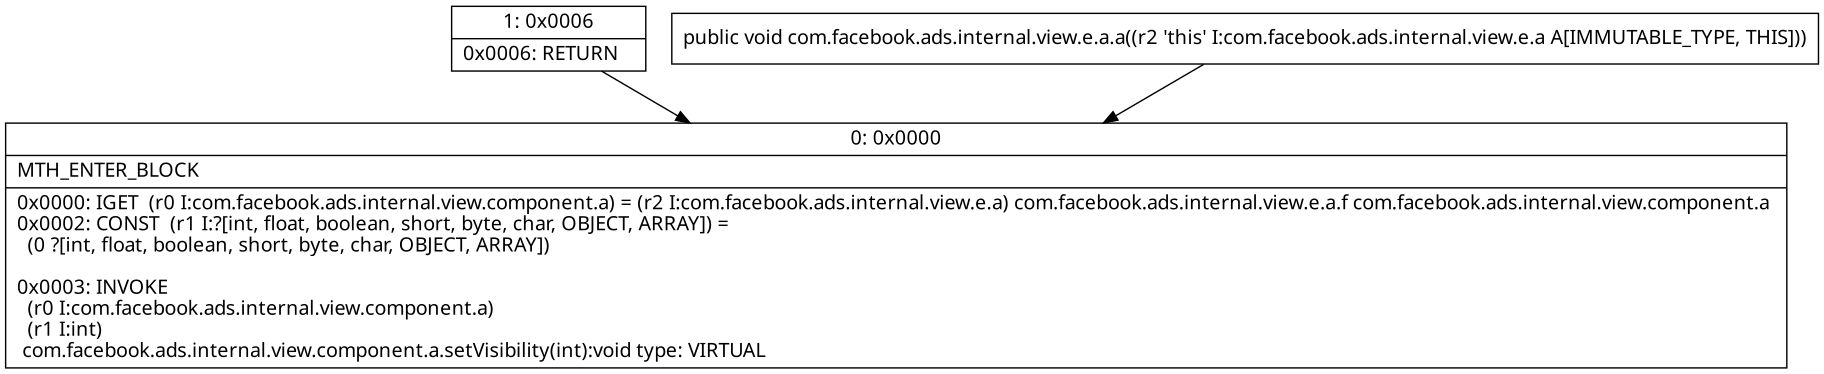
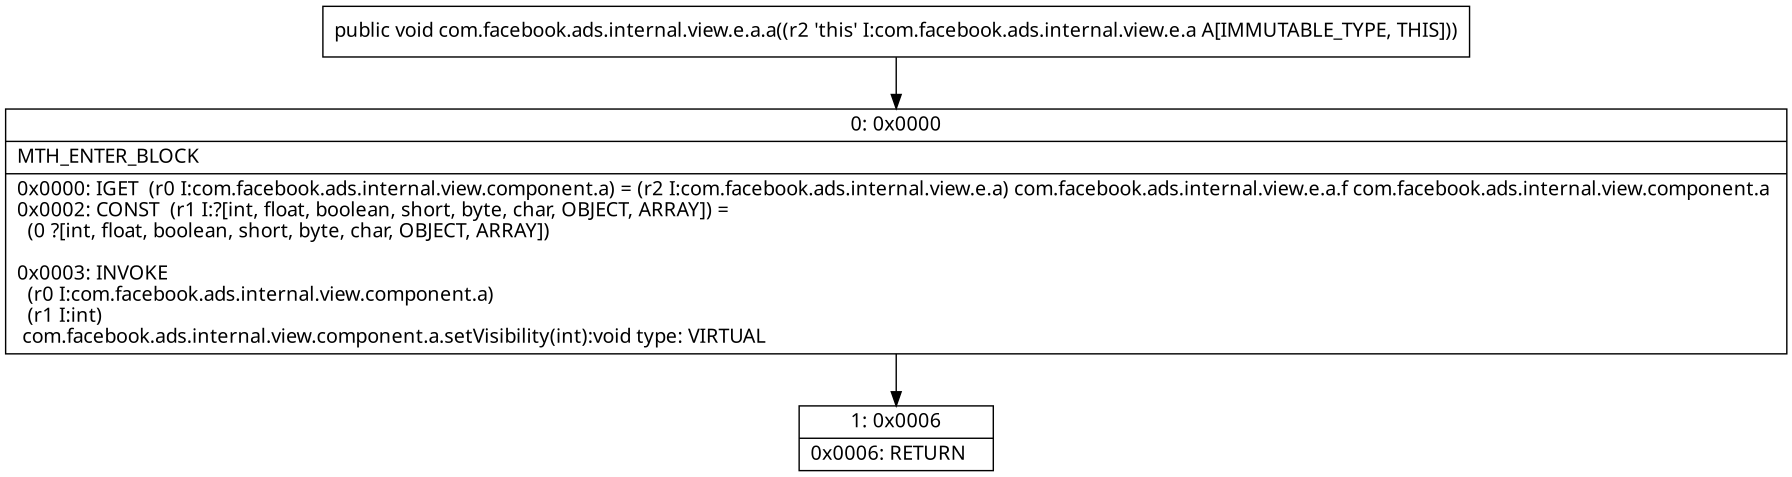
(640, 93) -> (896, 373)
